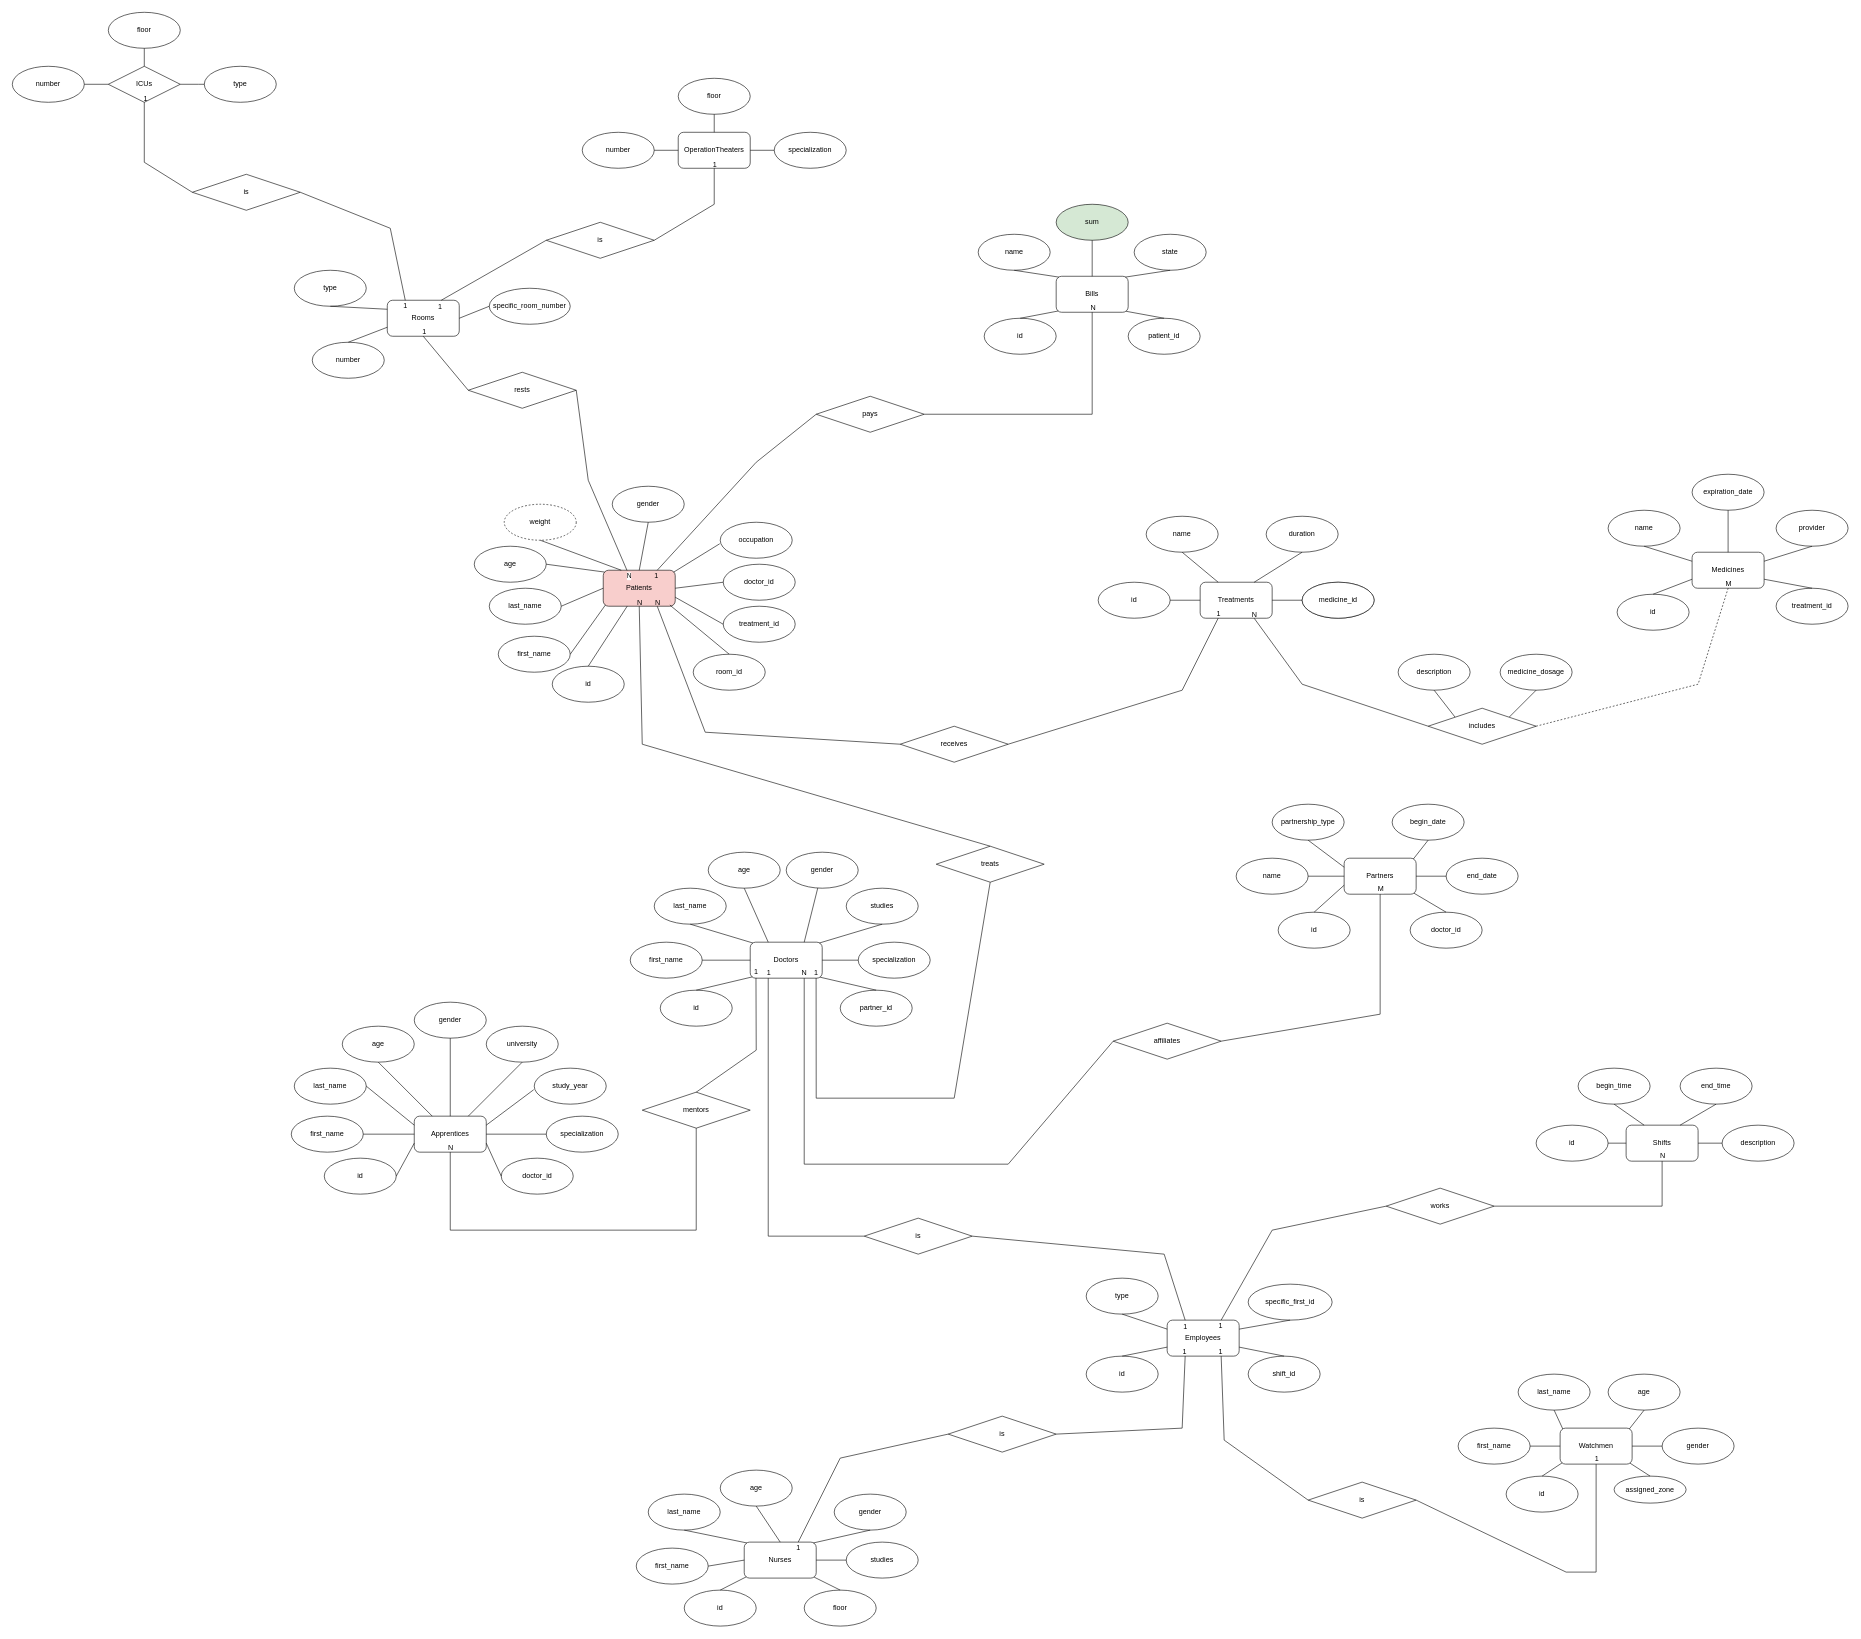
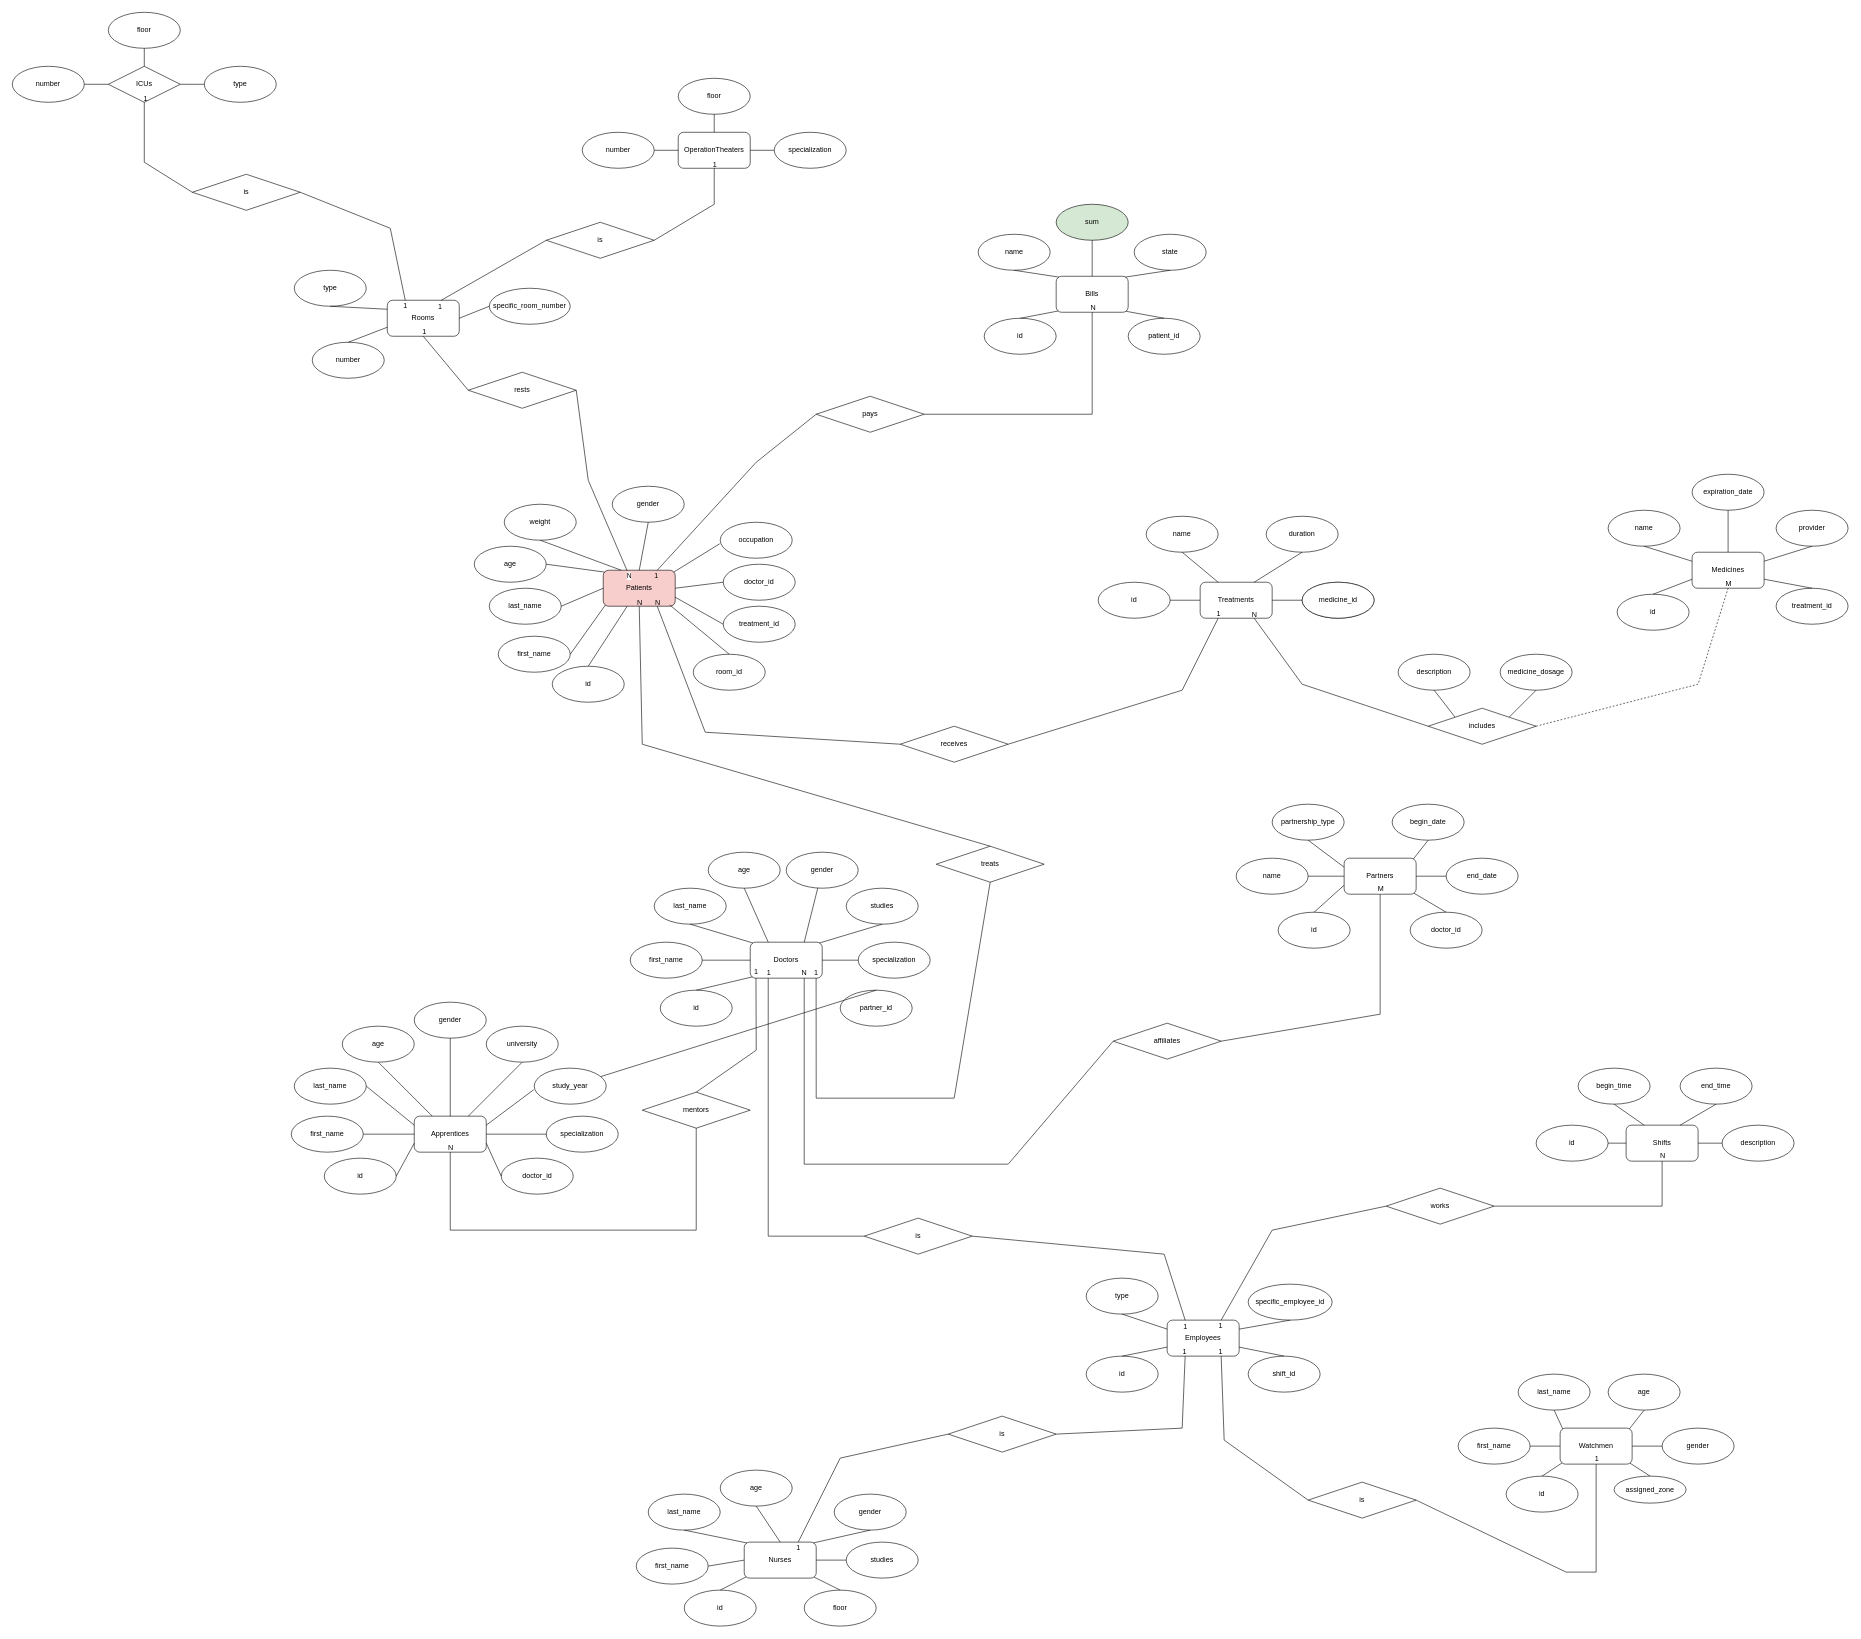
(540, 522) -> (540, 522)
(849, 984) -> (739, 1034)
(1290, 1302) -> (1290, 1302)
